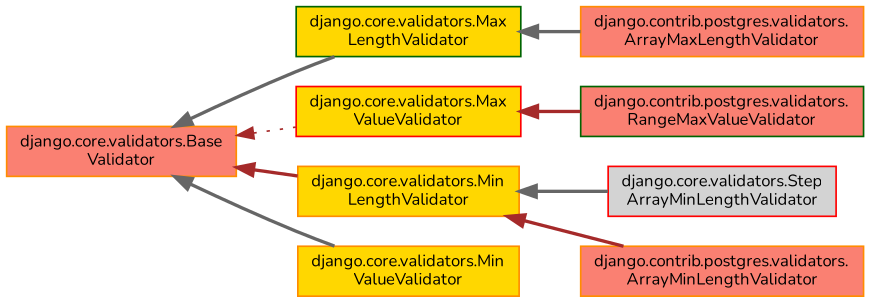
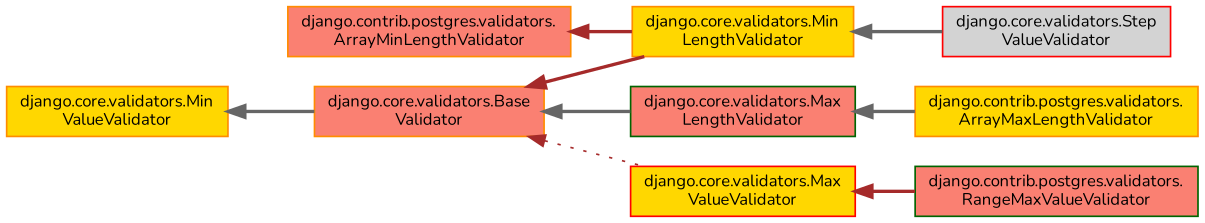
(408, 32) -> (743, 111)
(722, 32) -> (1057, 111)
(722, 191) -> (1057, 32)
(262, 217) -> (280, 111)
(574, 233) -> (610, 32)
